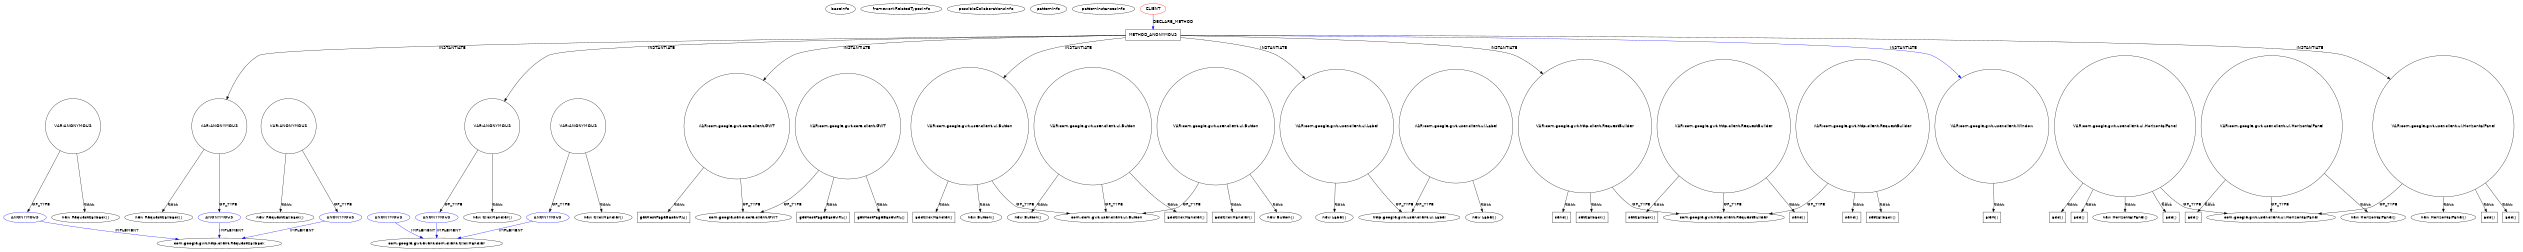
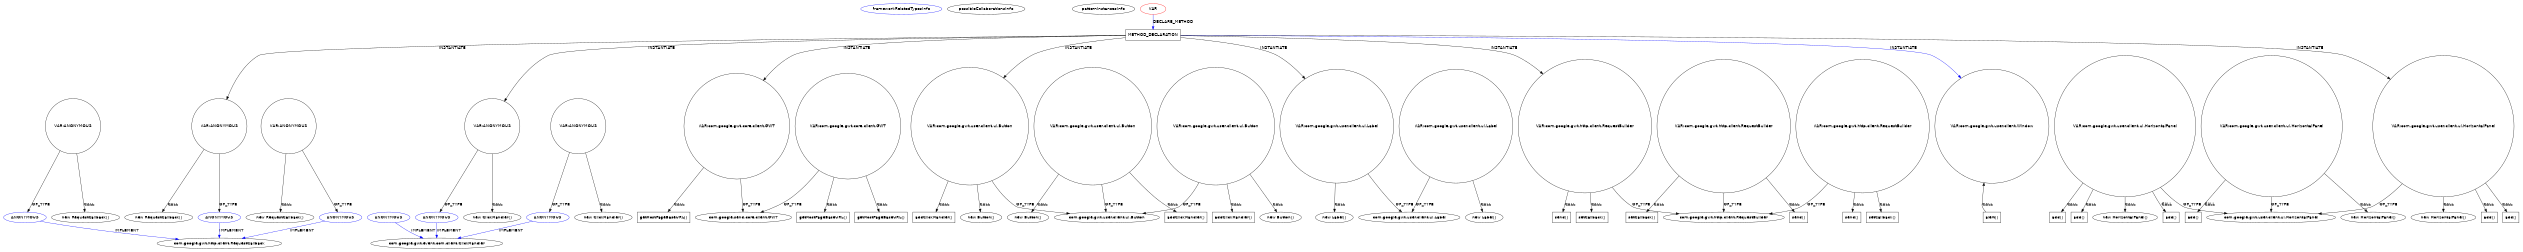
(840, 9) -> none
(901, 9) -> (901, 9)
(1049, 9) -> none
(1153, 9) -> (1153, 9)
(1153, 35) -> (1153, 35)
(1994, 196) -> (1983, 199)
(1107, 217) -> (1107, 217)
(1409, 217) -> (1409, 217)
(437, 243) -> (437, 243)
